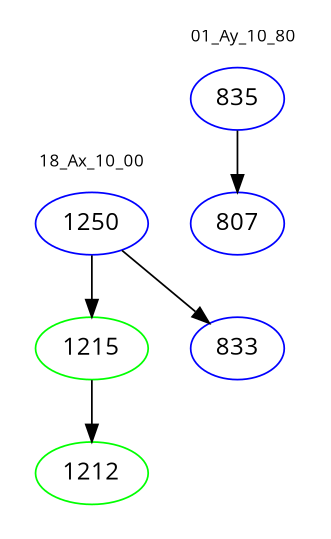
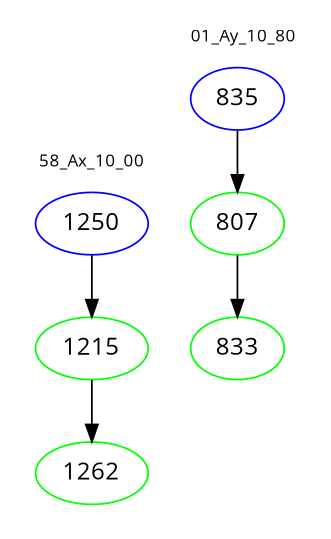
(92, 162) -> (92, 162)
(237, 224) -> (237, 224)
(151, 275) -> (237, 277)
(237, 348) -> (237, 348)
(92, 473) -> (92, 473)
